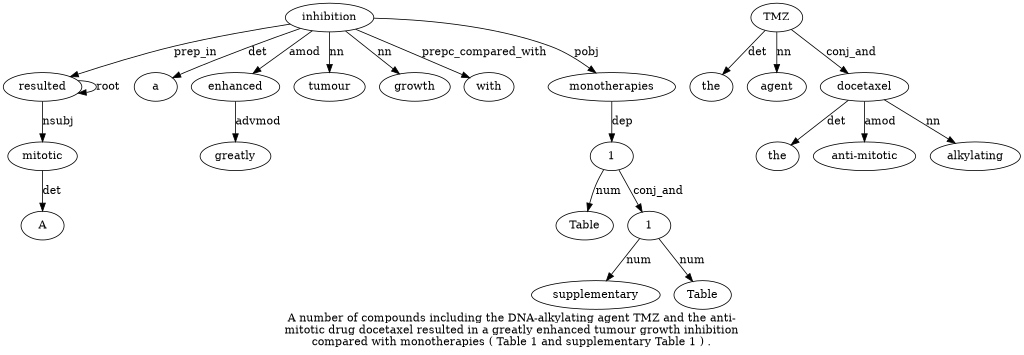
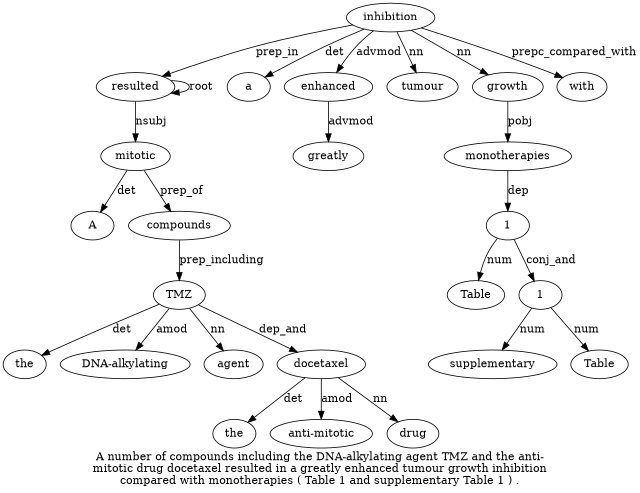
(485, 29) -> (508, 118)
(305, 52) -> (379, 52)
(851, 52) -> (283, 330)
(975, 156) -> (413, 434)
none -> (179, 226)
none -> (125, 364)
